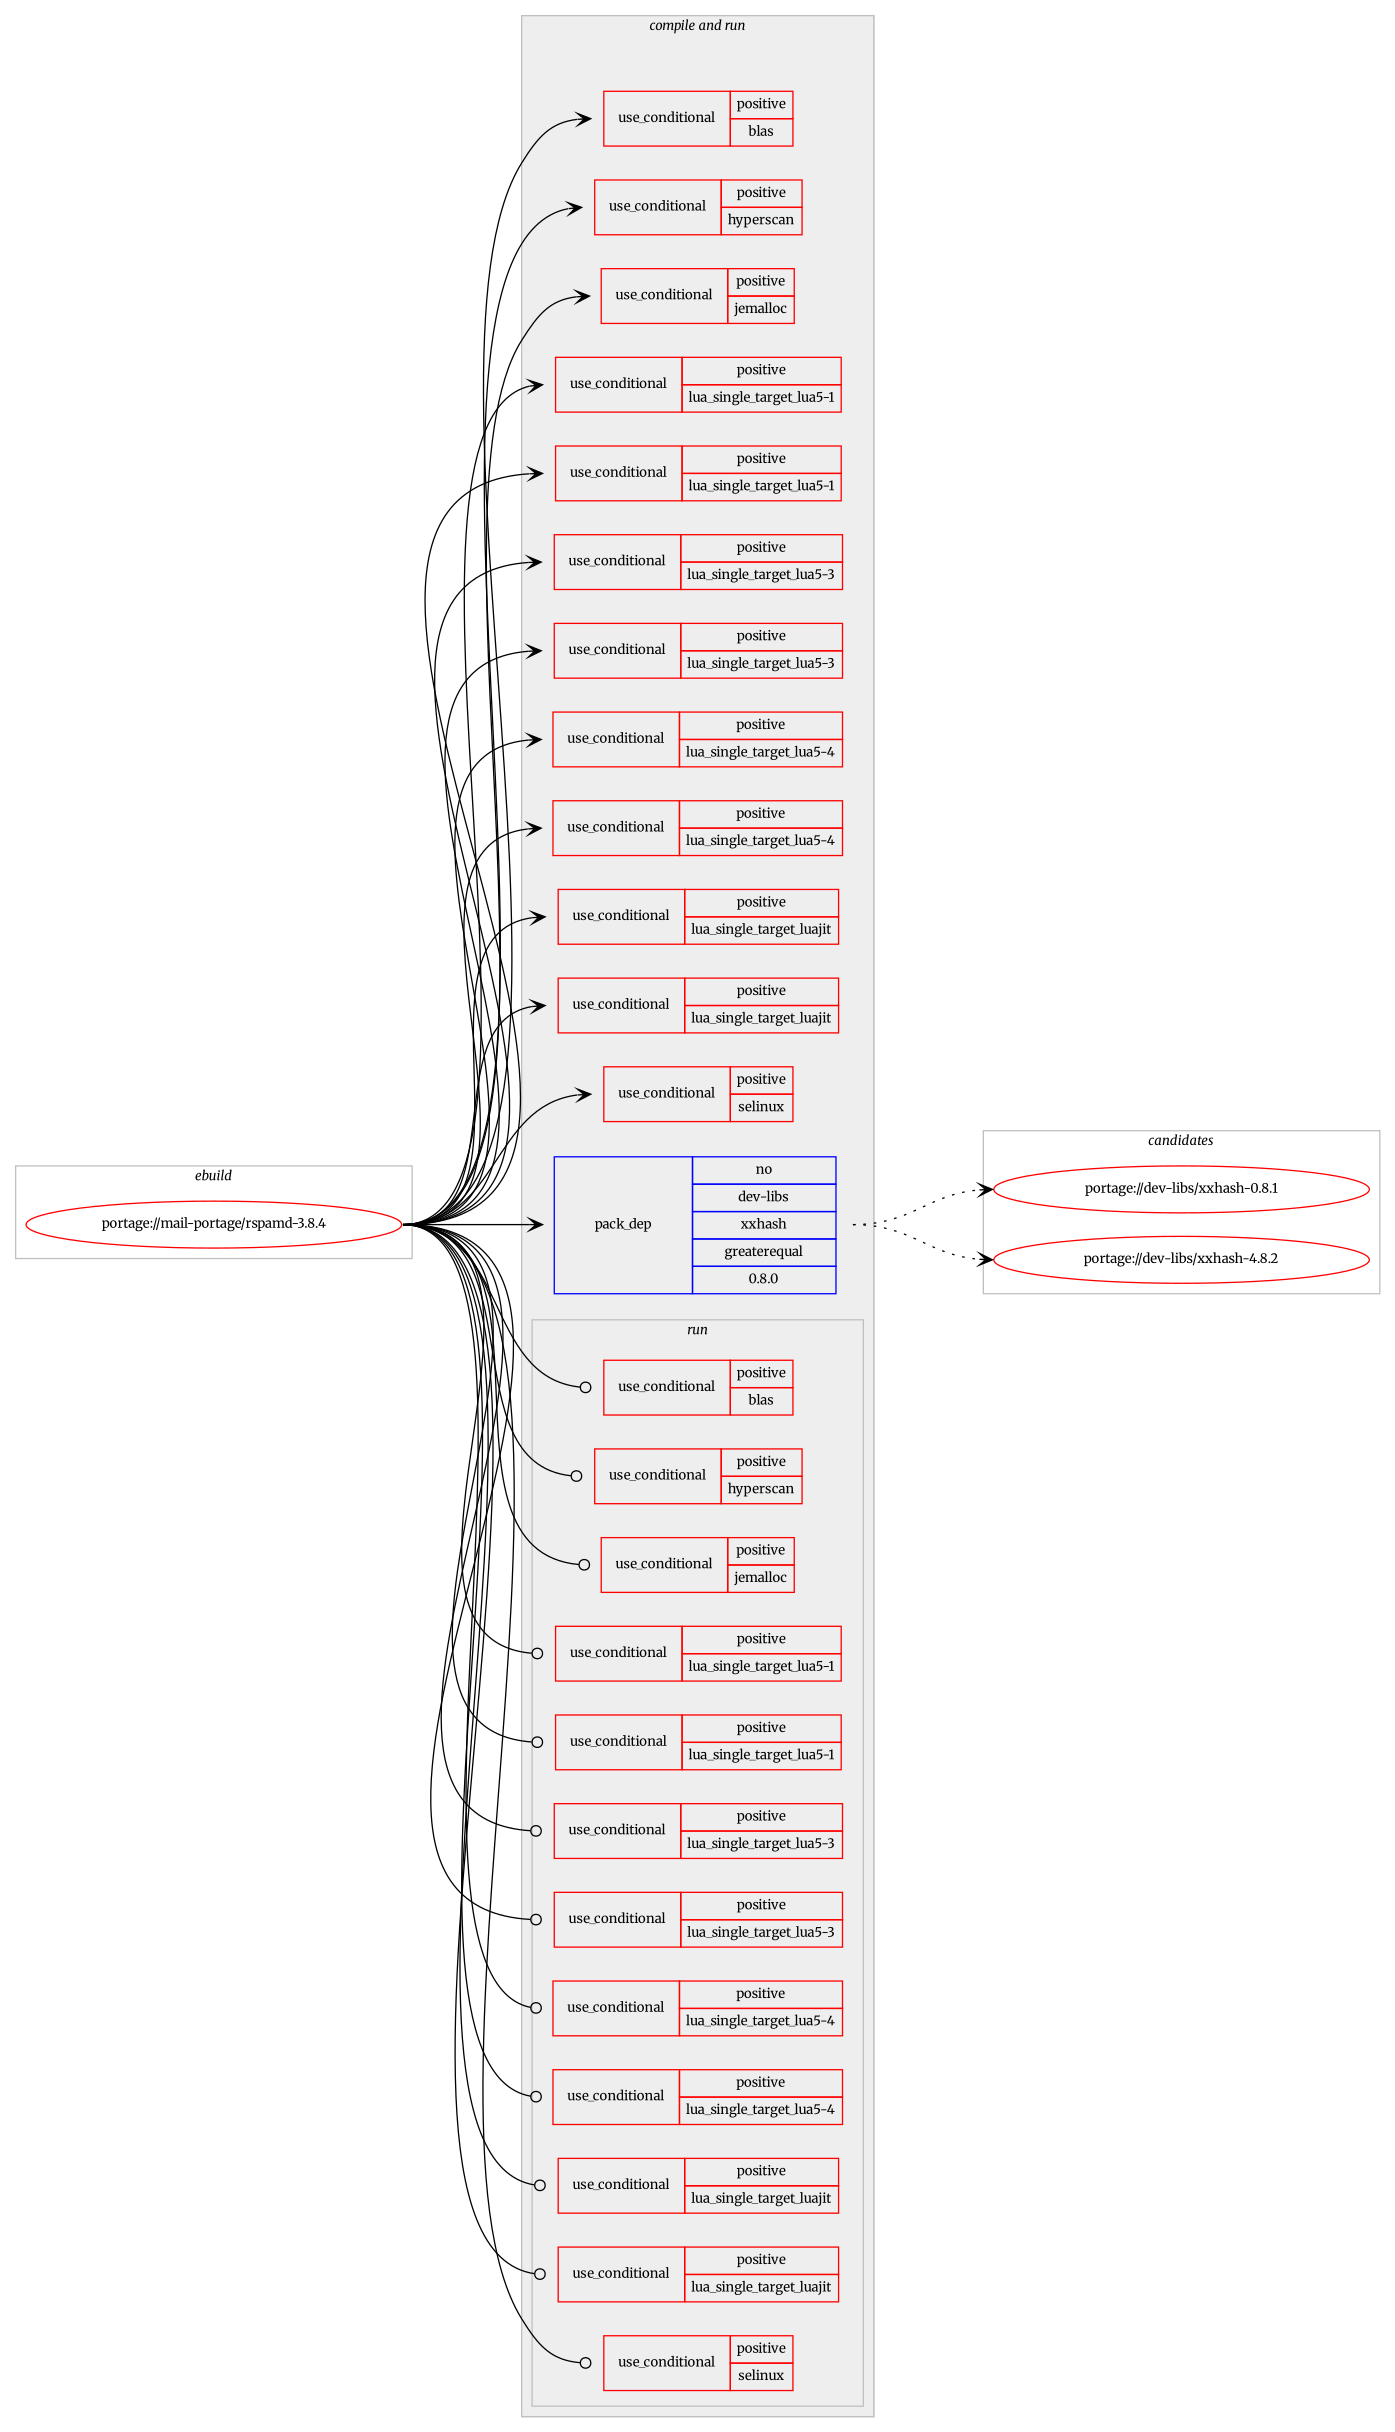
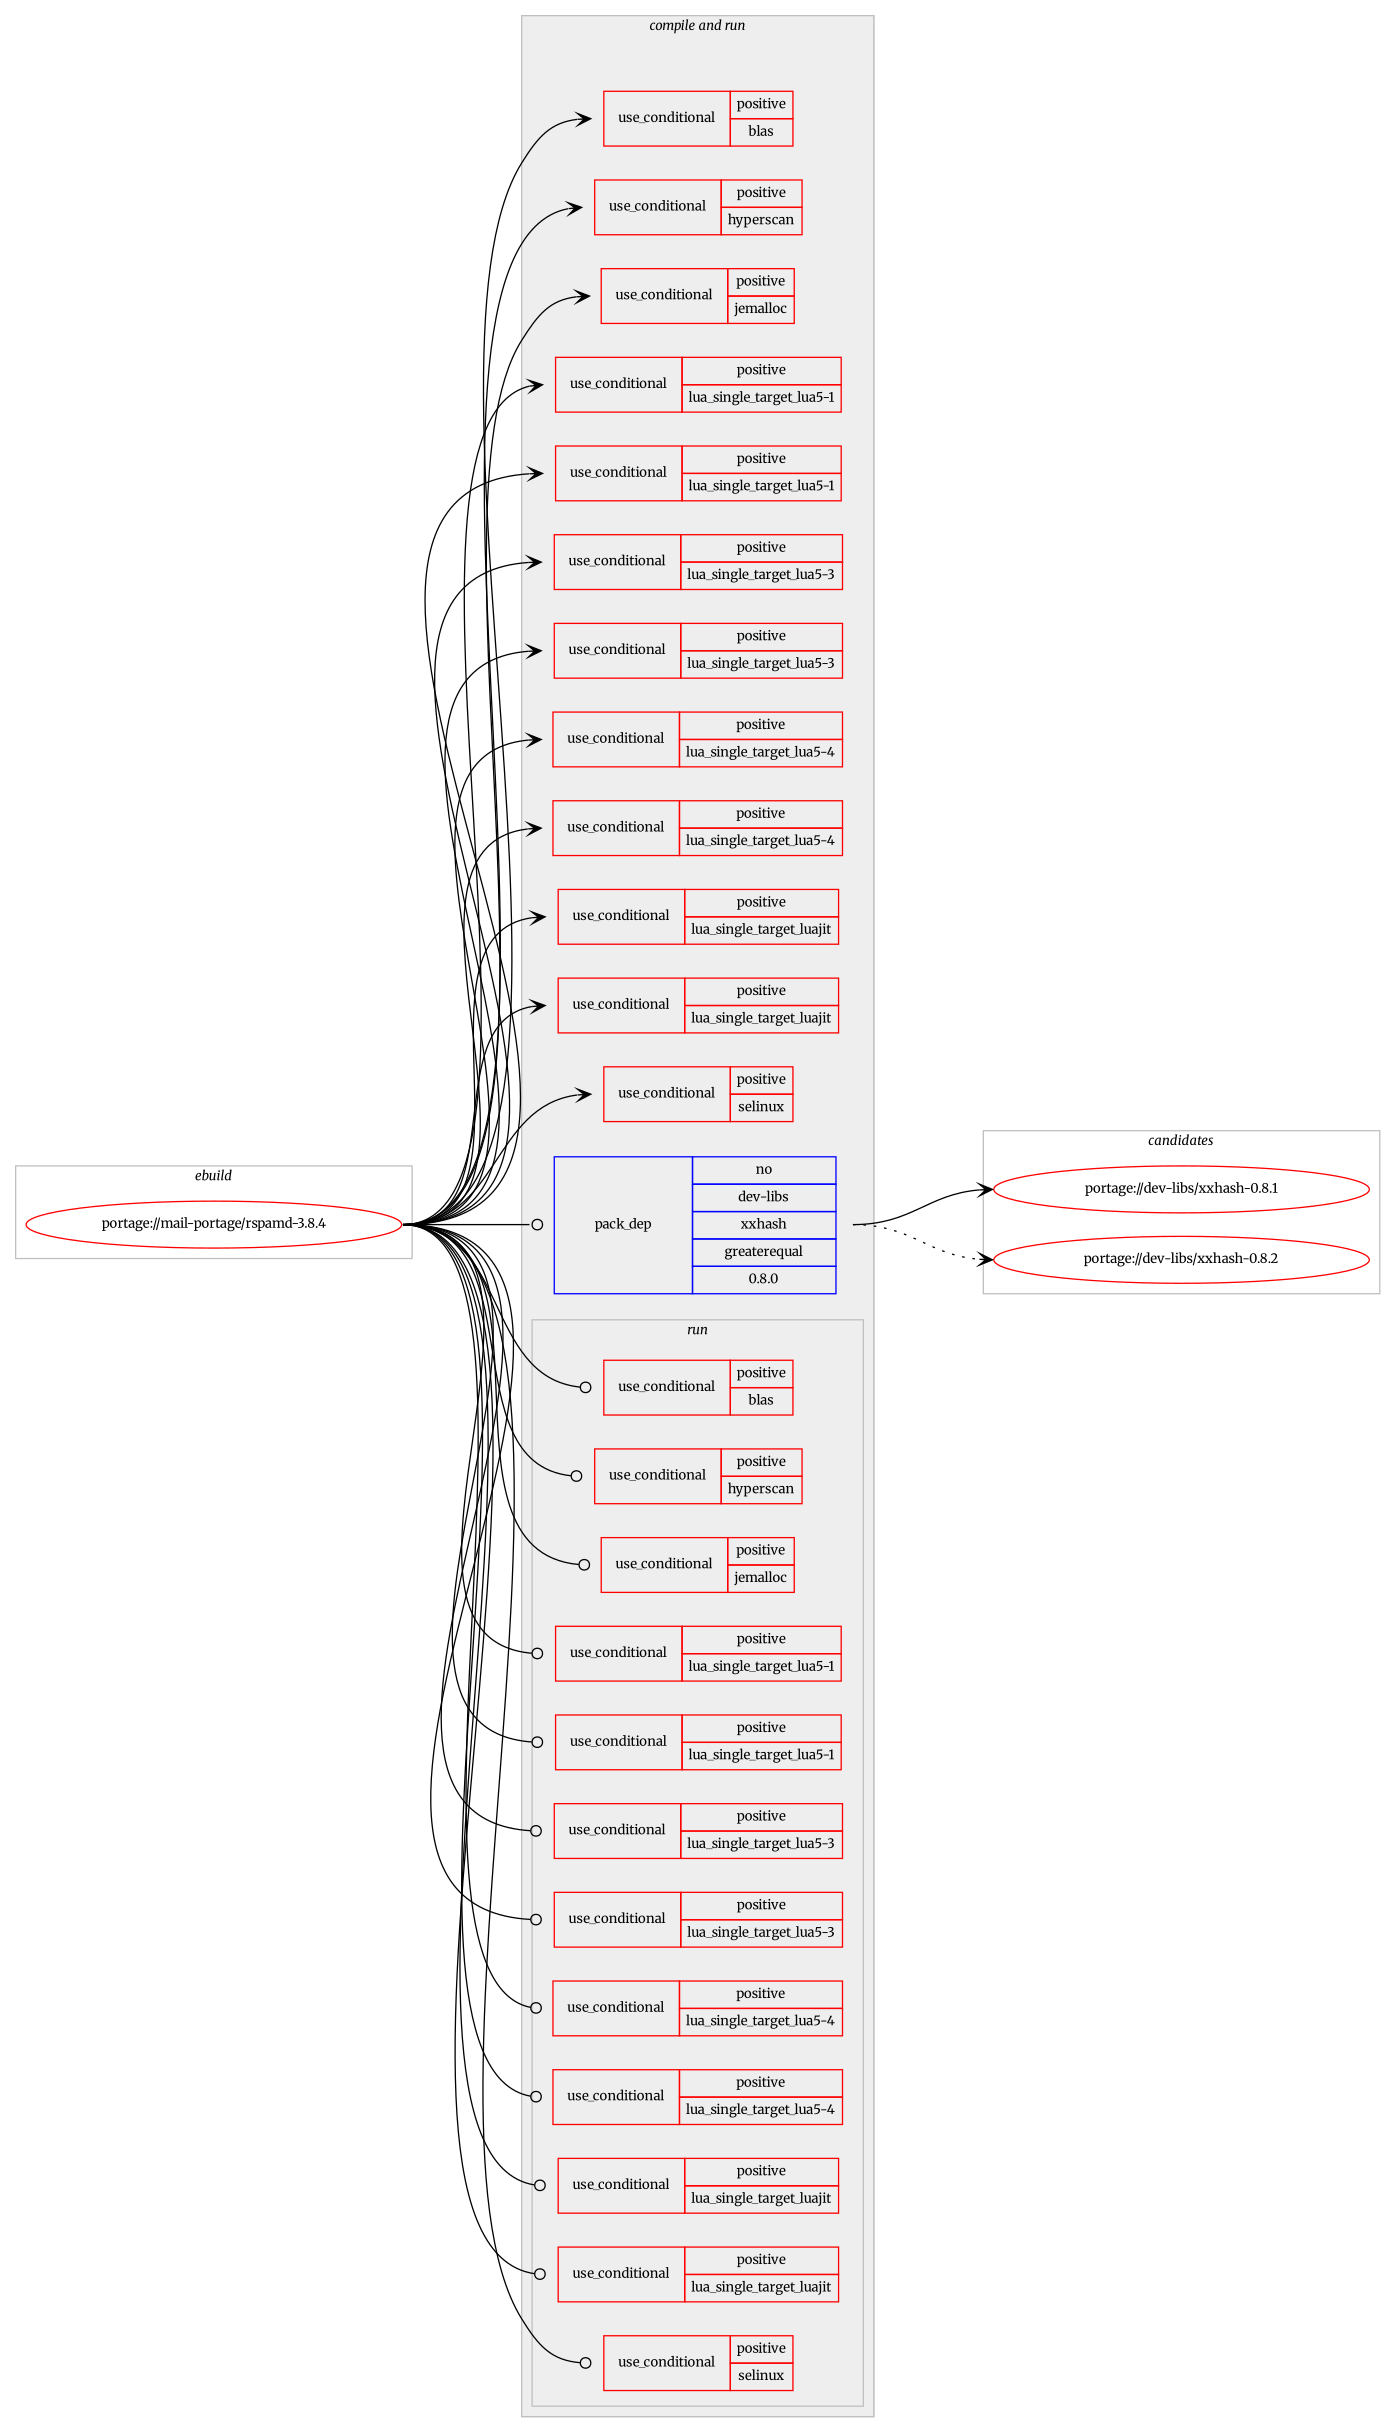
(917, 1210) -> (917, 1210)
(466, 1225) -> (466, 1225)
(1182, 1260) -> (1182, 1260)
